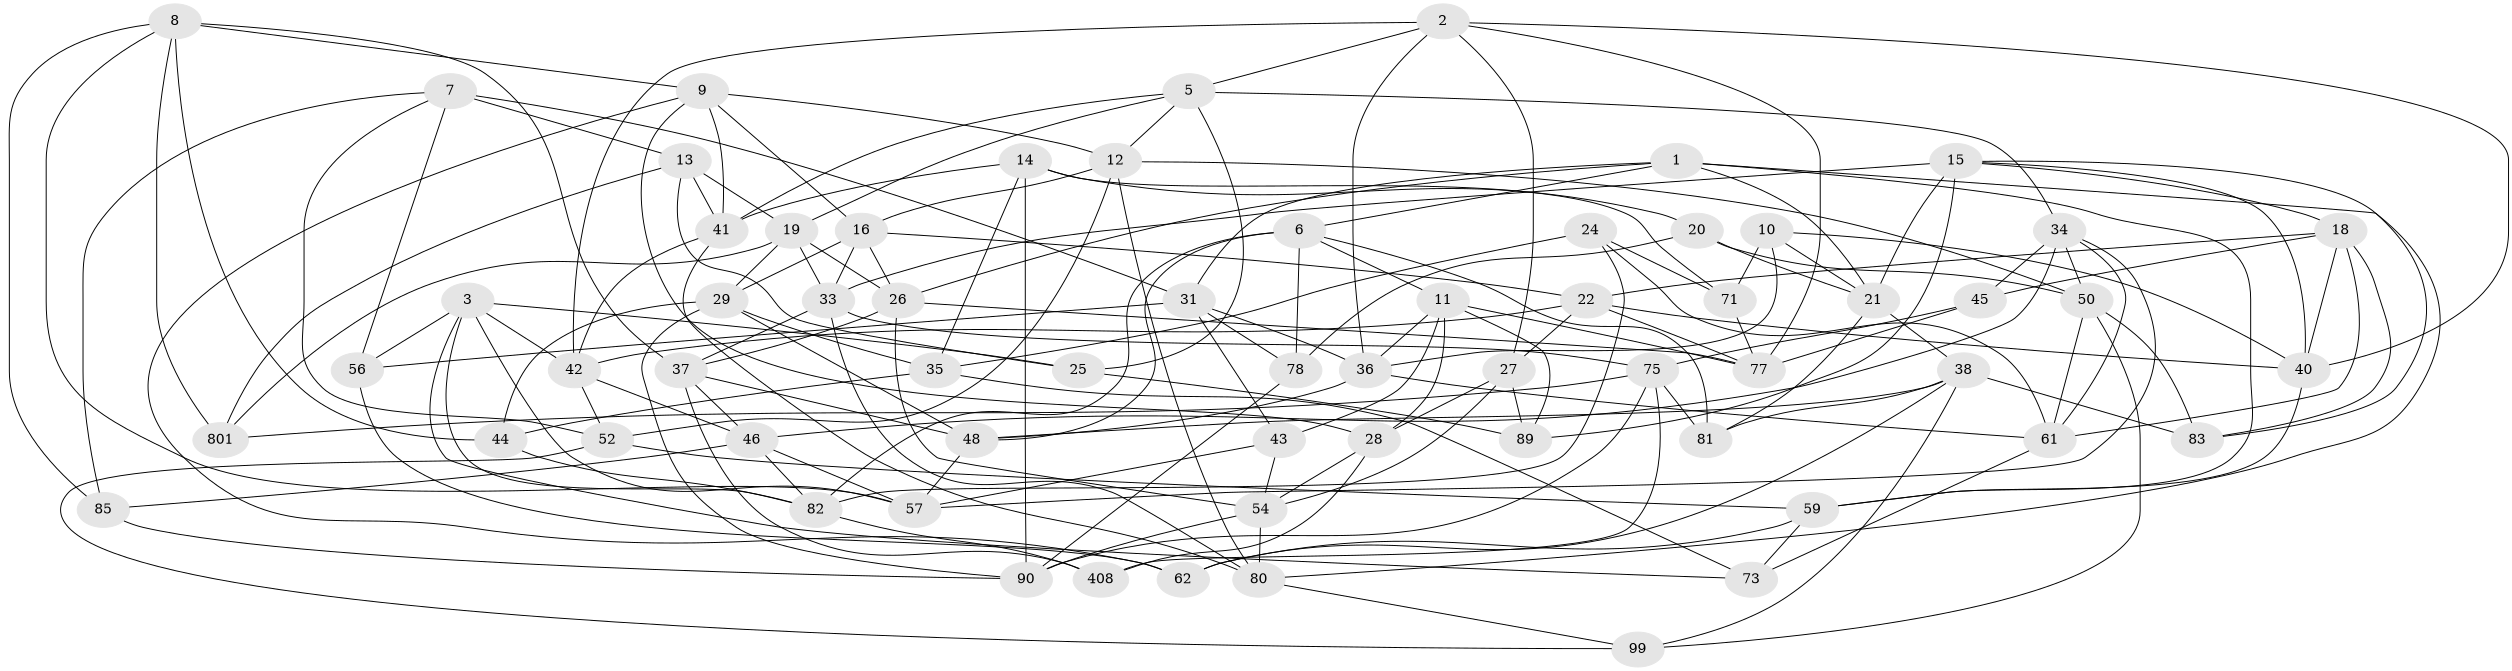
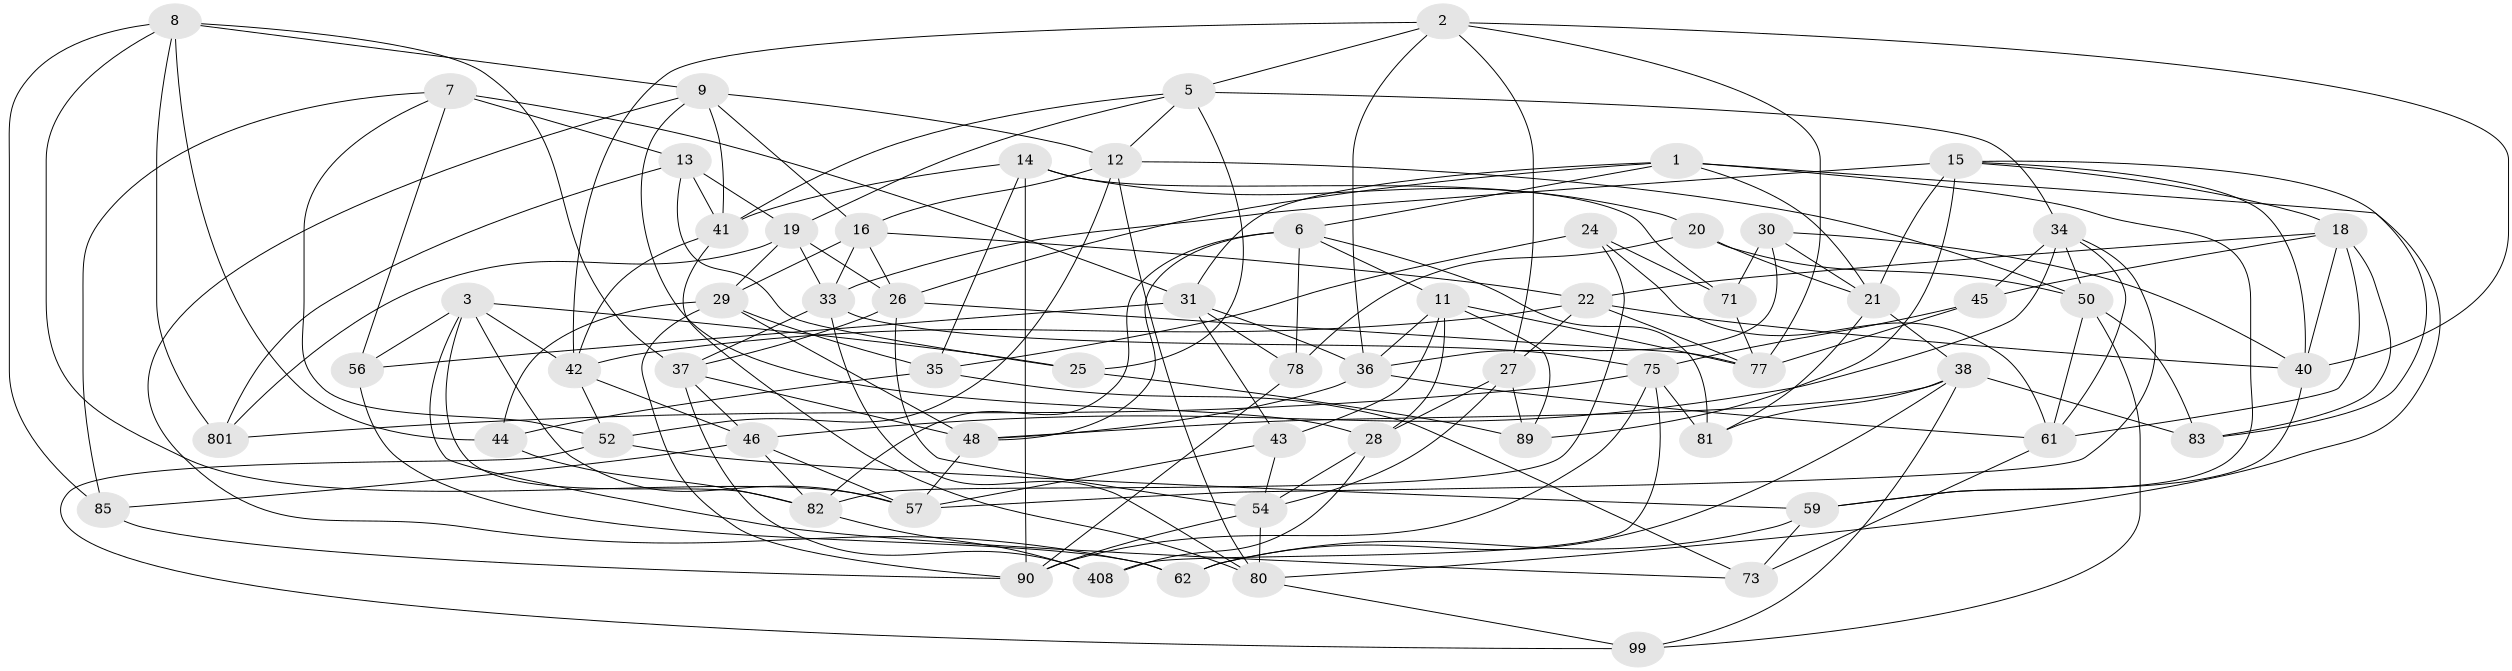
(1767, 231) -> (1767, 231)
